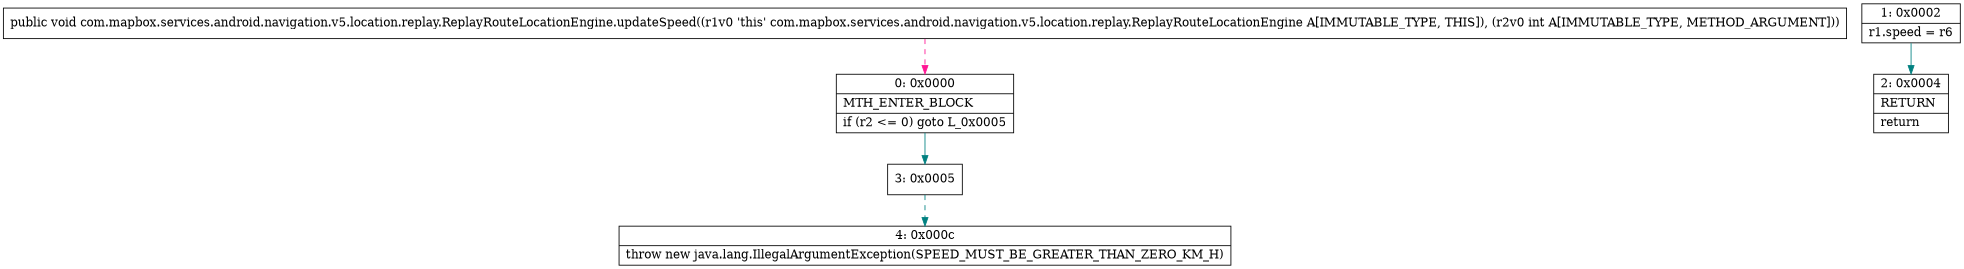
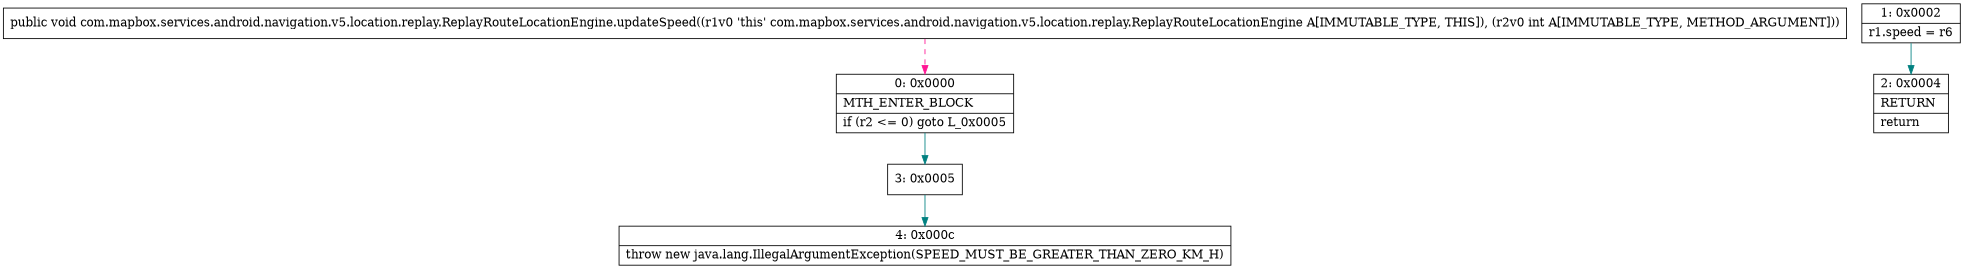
(925, 206) -> (925, 206)
